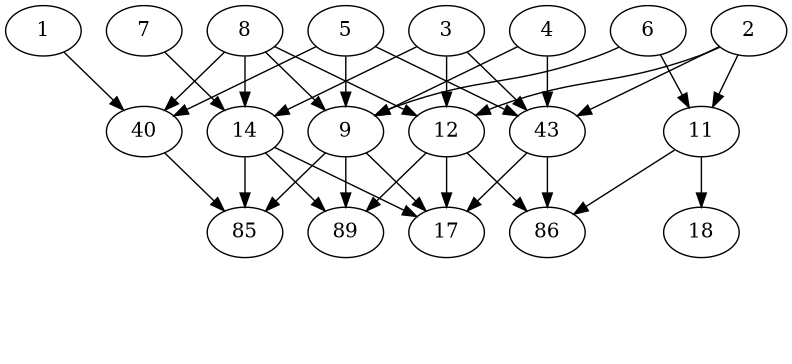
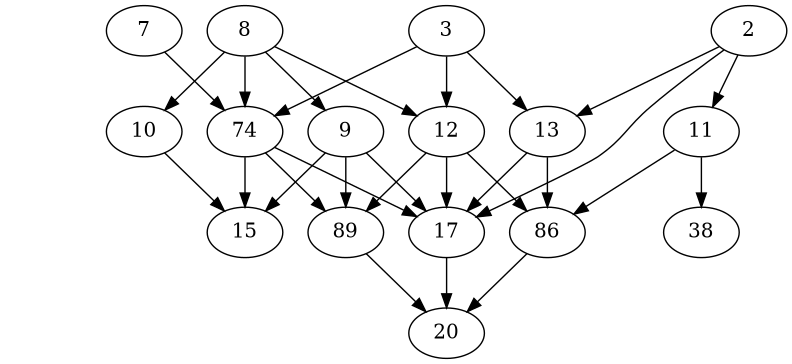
(43, 31) -> none
(346, 31) -> none
(547, 31) -> none
(648, 31) -> none
(605, 80) -> (615, 143)
(144, 132) -> (144, 132)
(245, 132) -> (245, 132)
(547, 132) -> (547, 132)
(245, 232) -> (245, 232)
(701, 232) -> (701, 232)
none -> (447, 333)
